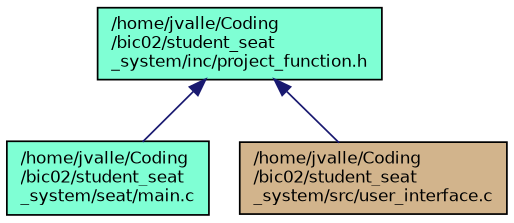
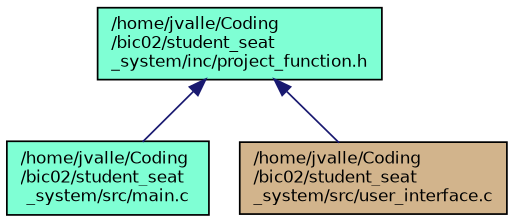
(108, 178) -> (108, 178)
